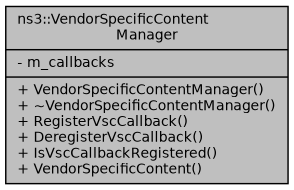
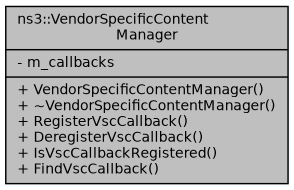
(110, 169) -> (89, 169)
